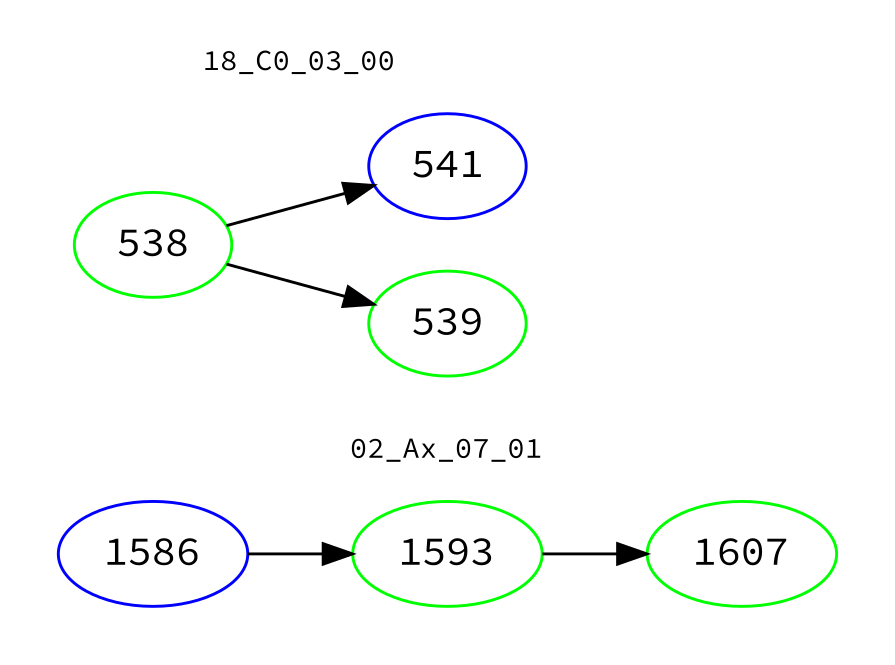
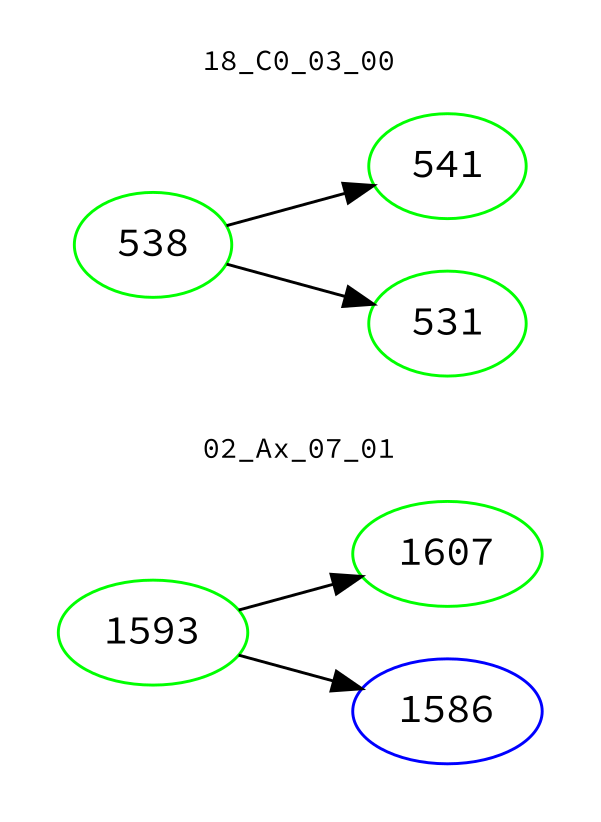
(447, 166) -> (447, 166)
(447, 324) -> (447, 324)
(285, 554) -> (286, 668)
